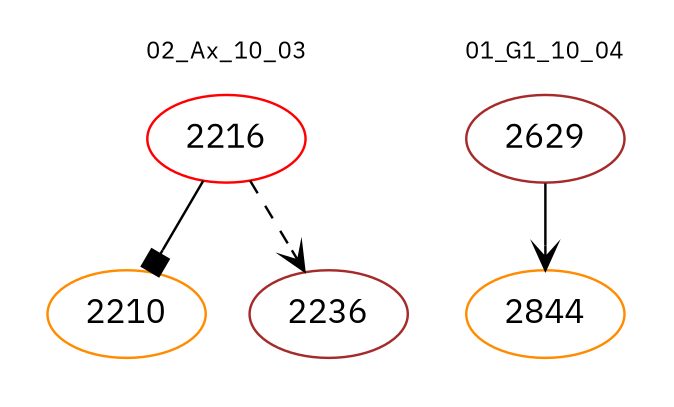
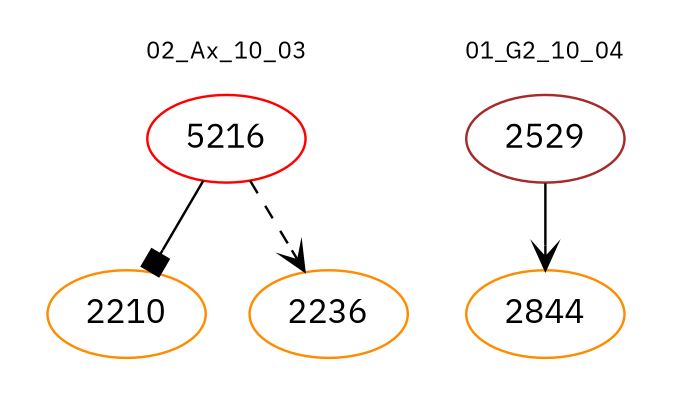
(545, 52) -> (545, 52)
(226, 139) -> (226, 139)
(545, 139) -> (545, 139)
(329, 314) -> (329, 314)
